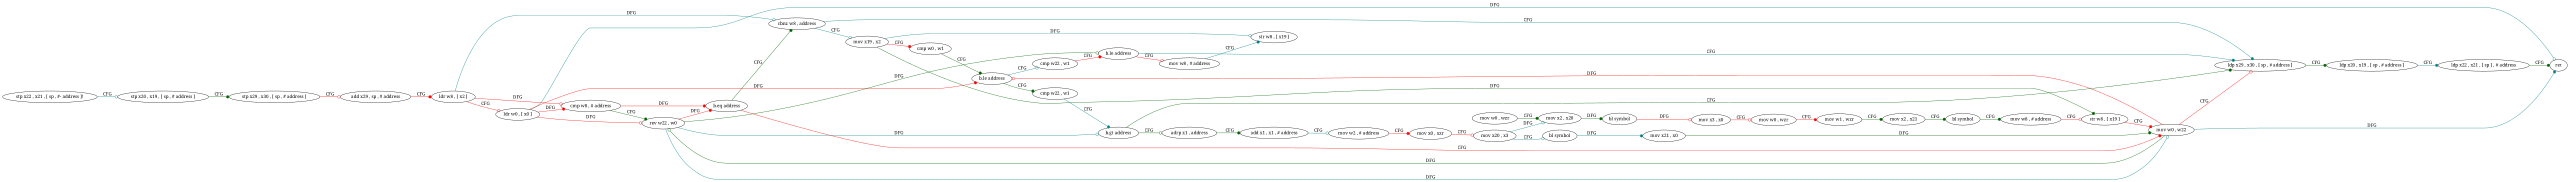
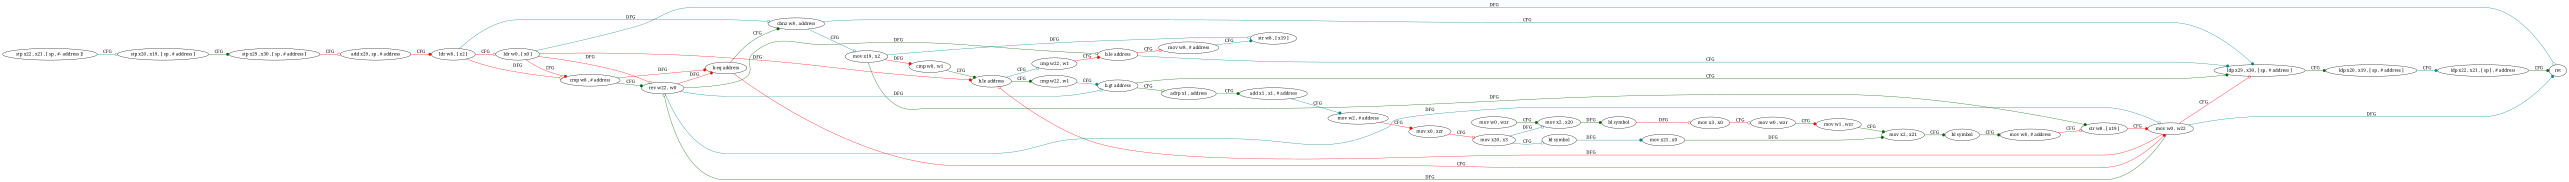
(899, 43) -> (898, 59)
(550, 108) -> (550, 68)
(1317, 133) -> (1315, 106)
(1917, 136) -> (1783, 140)
